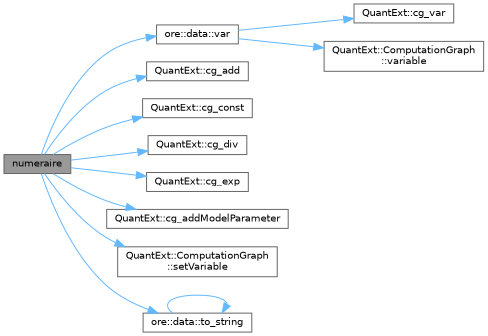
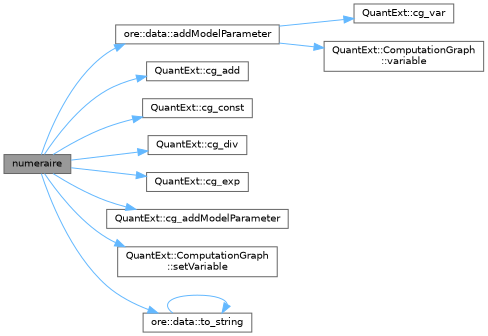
(197, 34) -> (197, 34)
